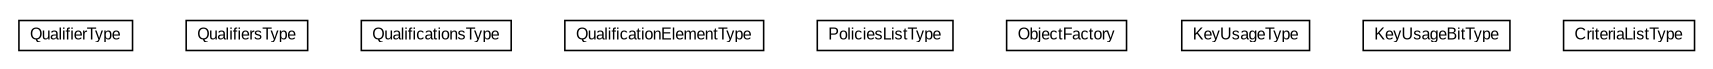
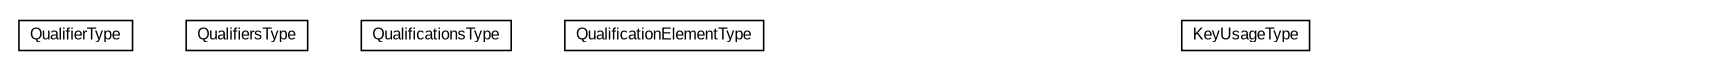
(885, 35) -> none
(1067, 35) -> none
(1436, 35) -> none
(1628, 35) -> none
